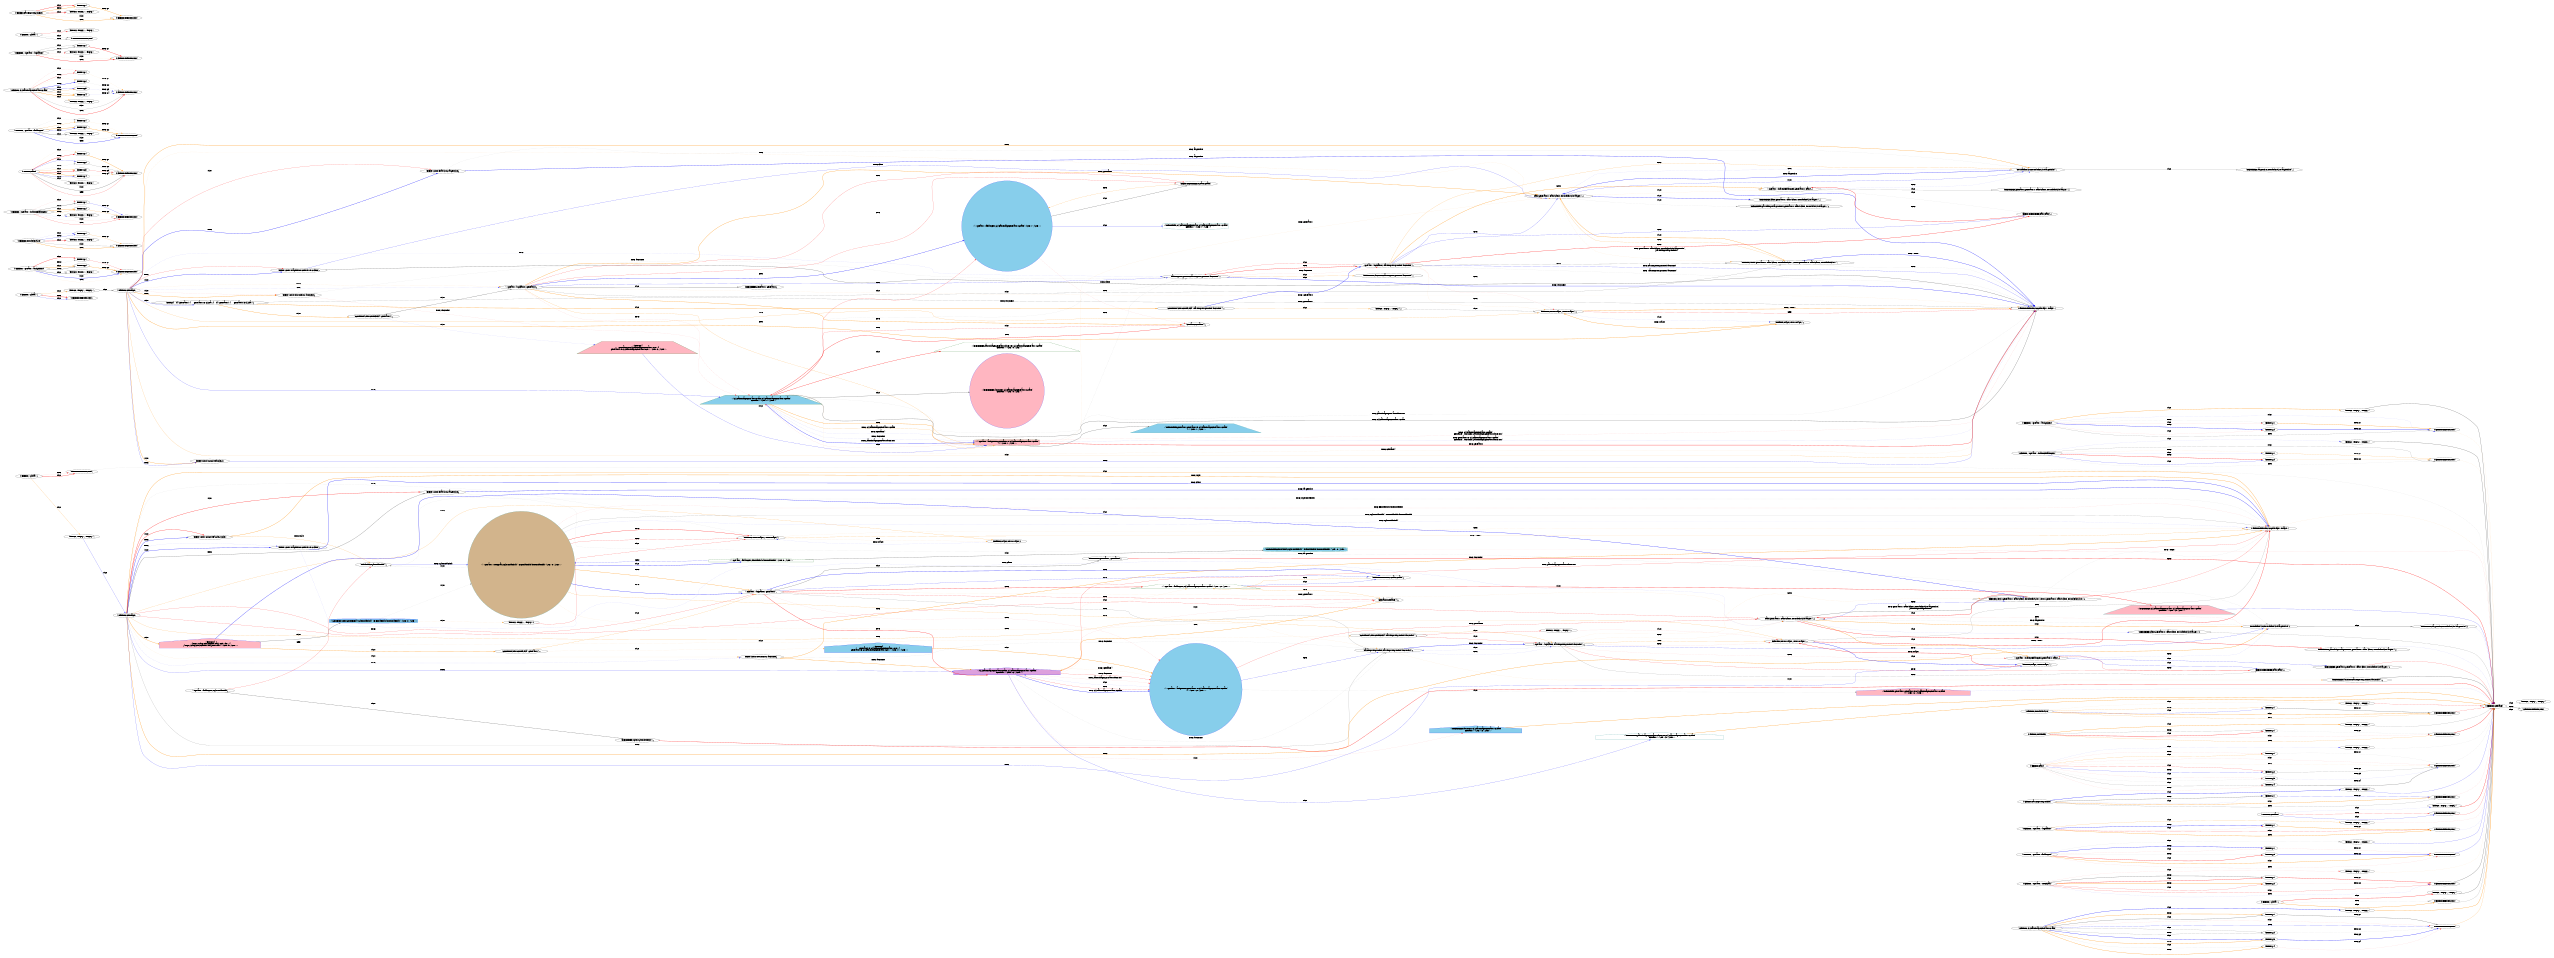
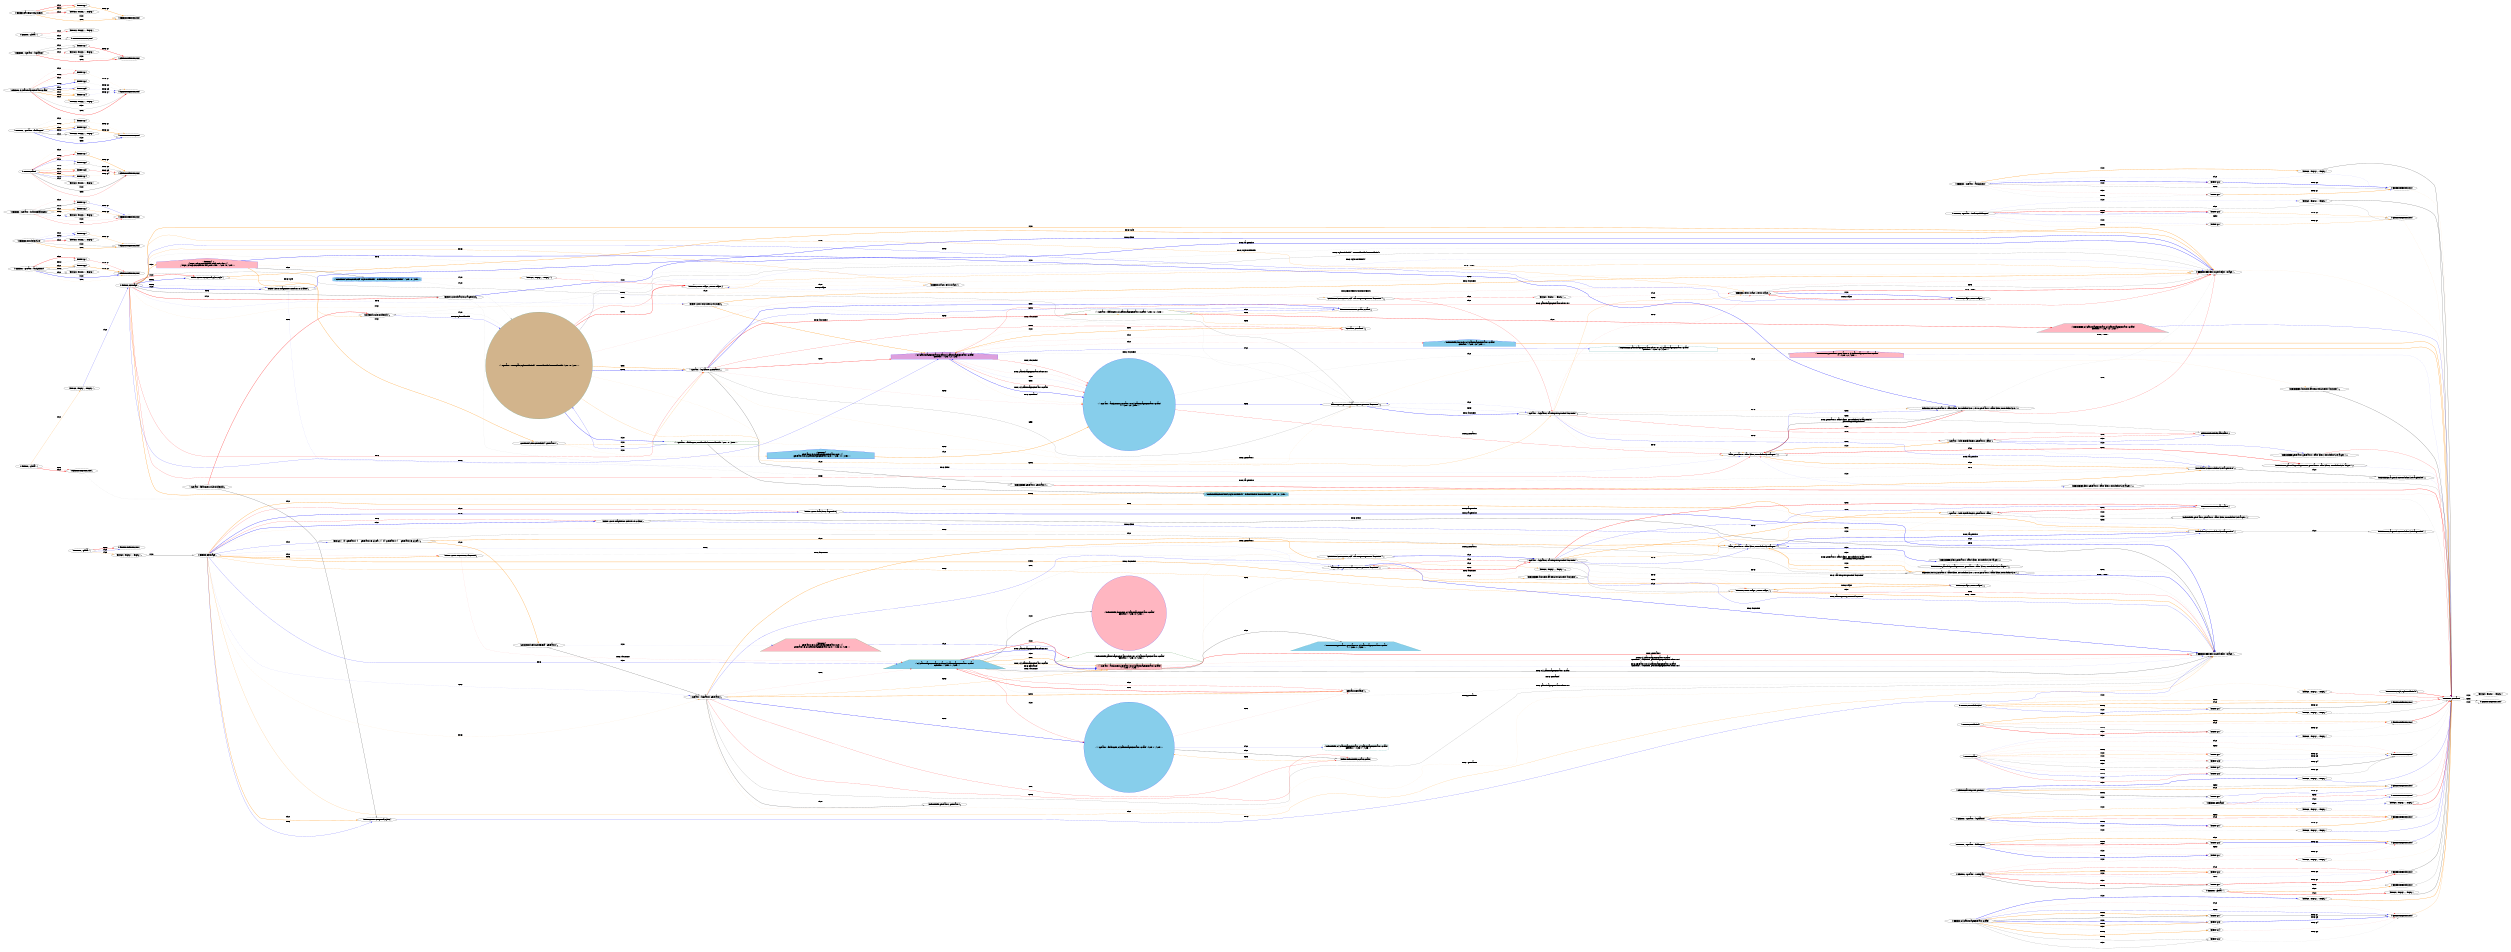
(320, 651) -> (263, 372)
(423, 715) -> (337, 622)
